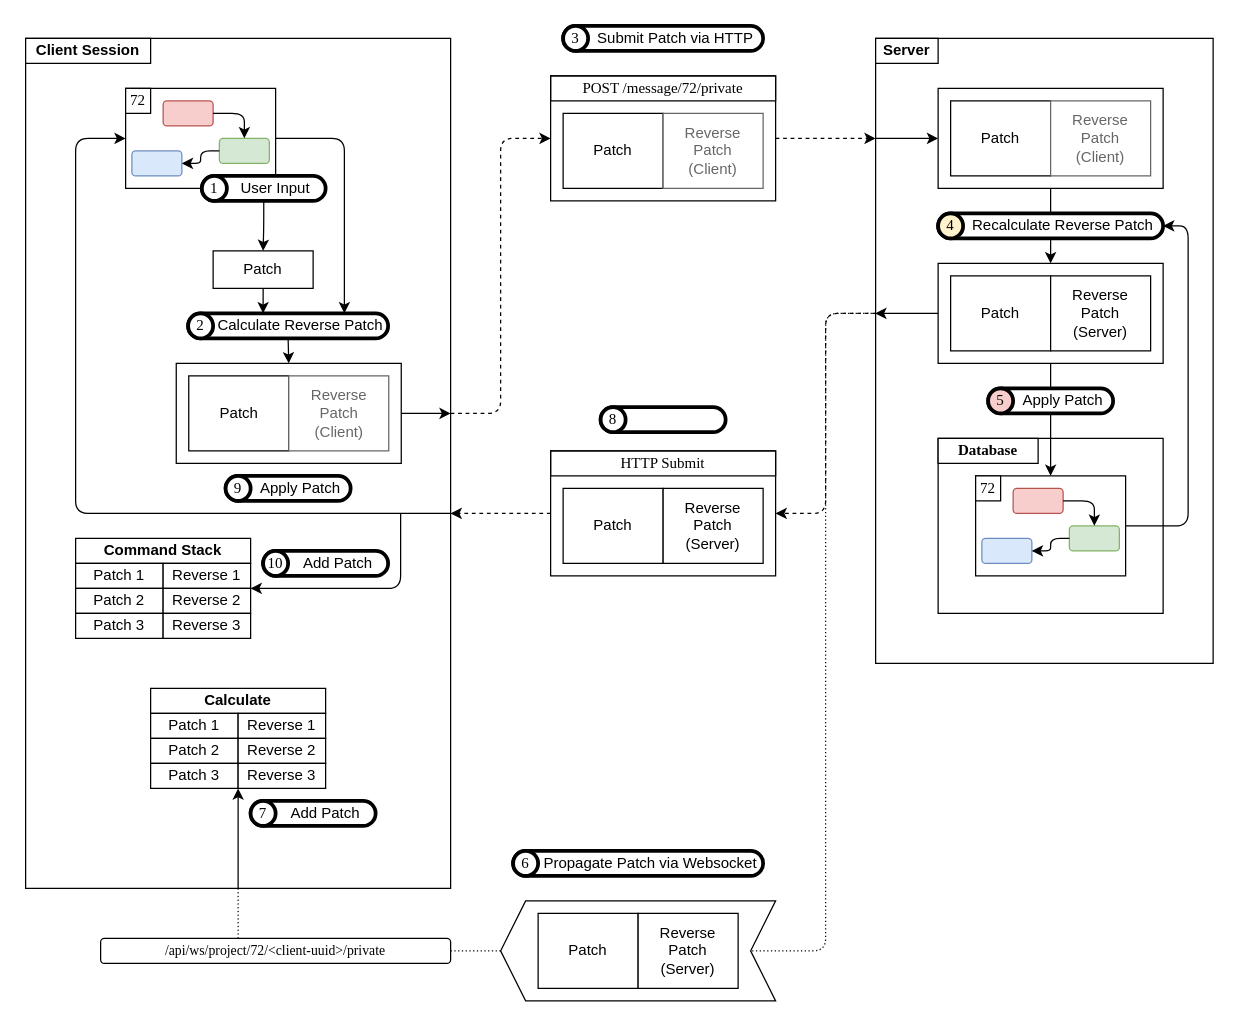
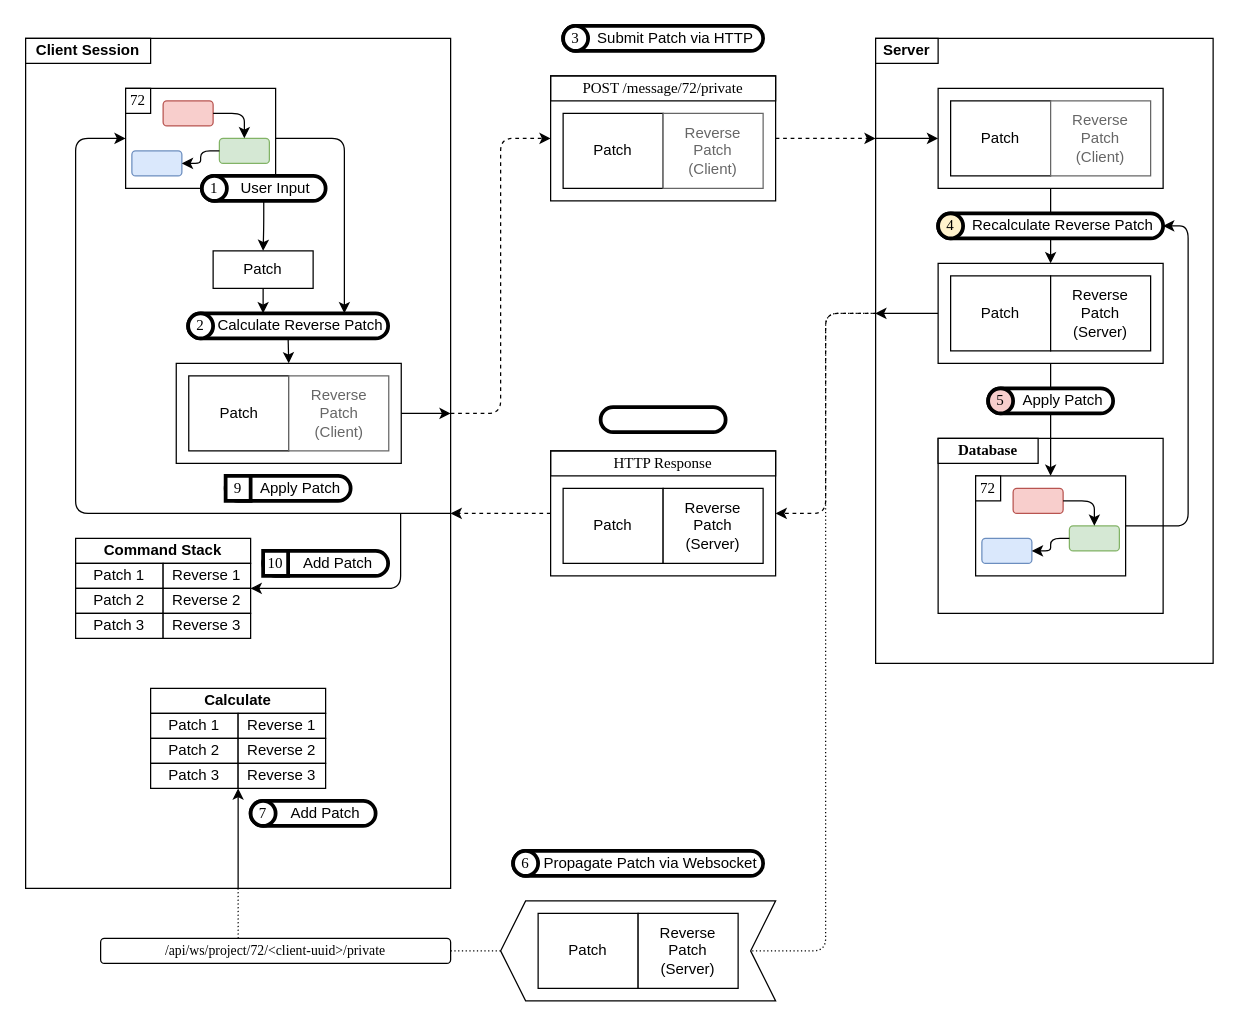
(613, 419) -> none
(663, 463) -> (663, 463)
(238, 488) -> (238, 488)
(276, 563) -> (276, 563)
